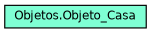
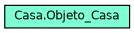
(75, 17) -> (67, 17)
